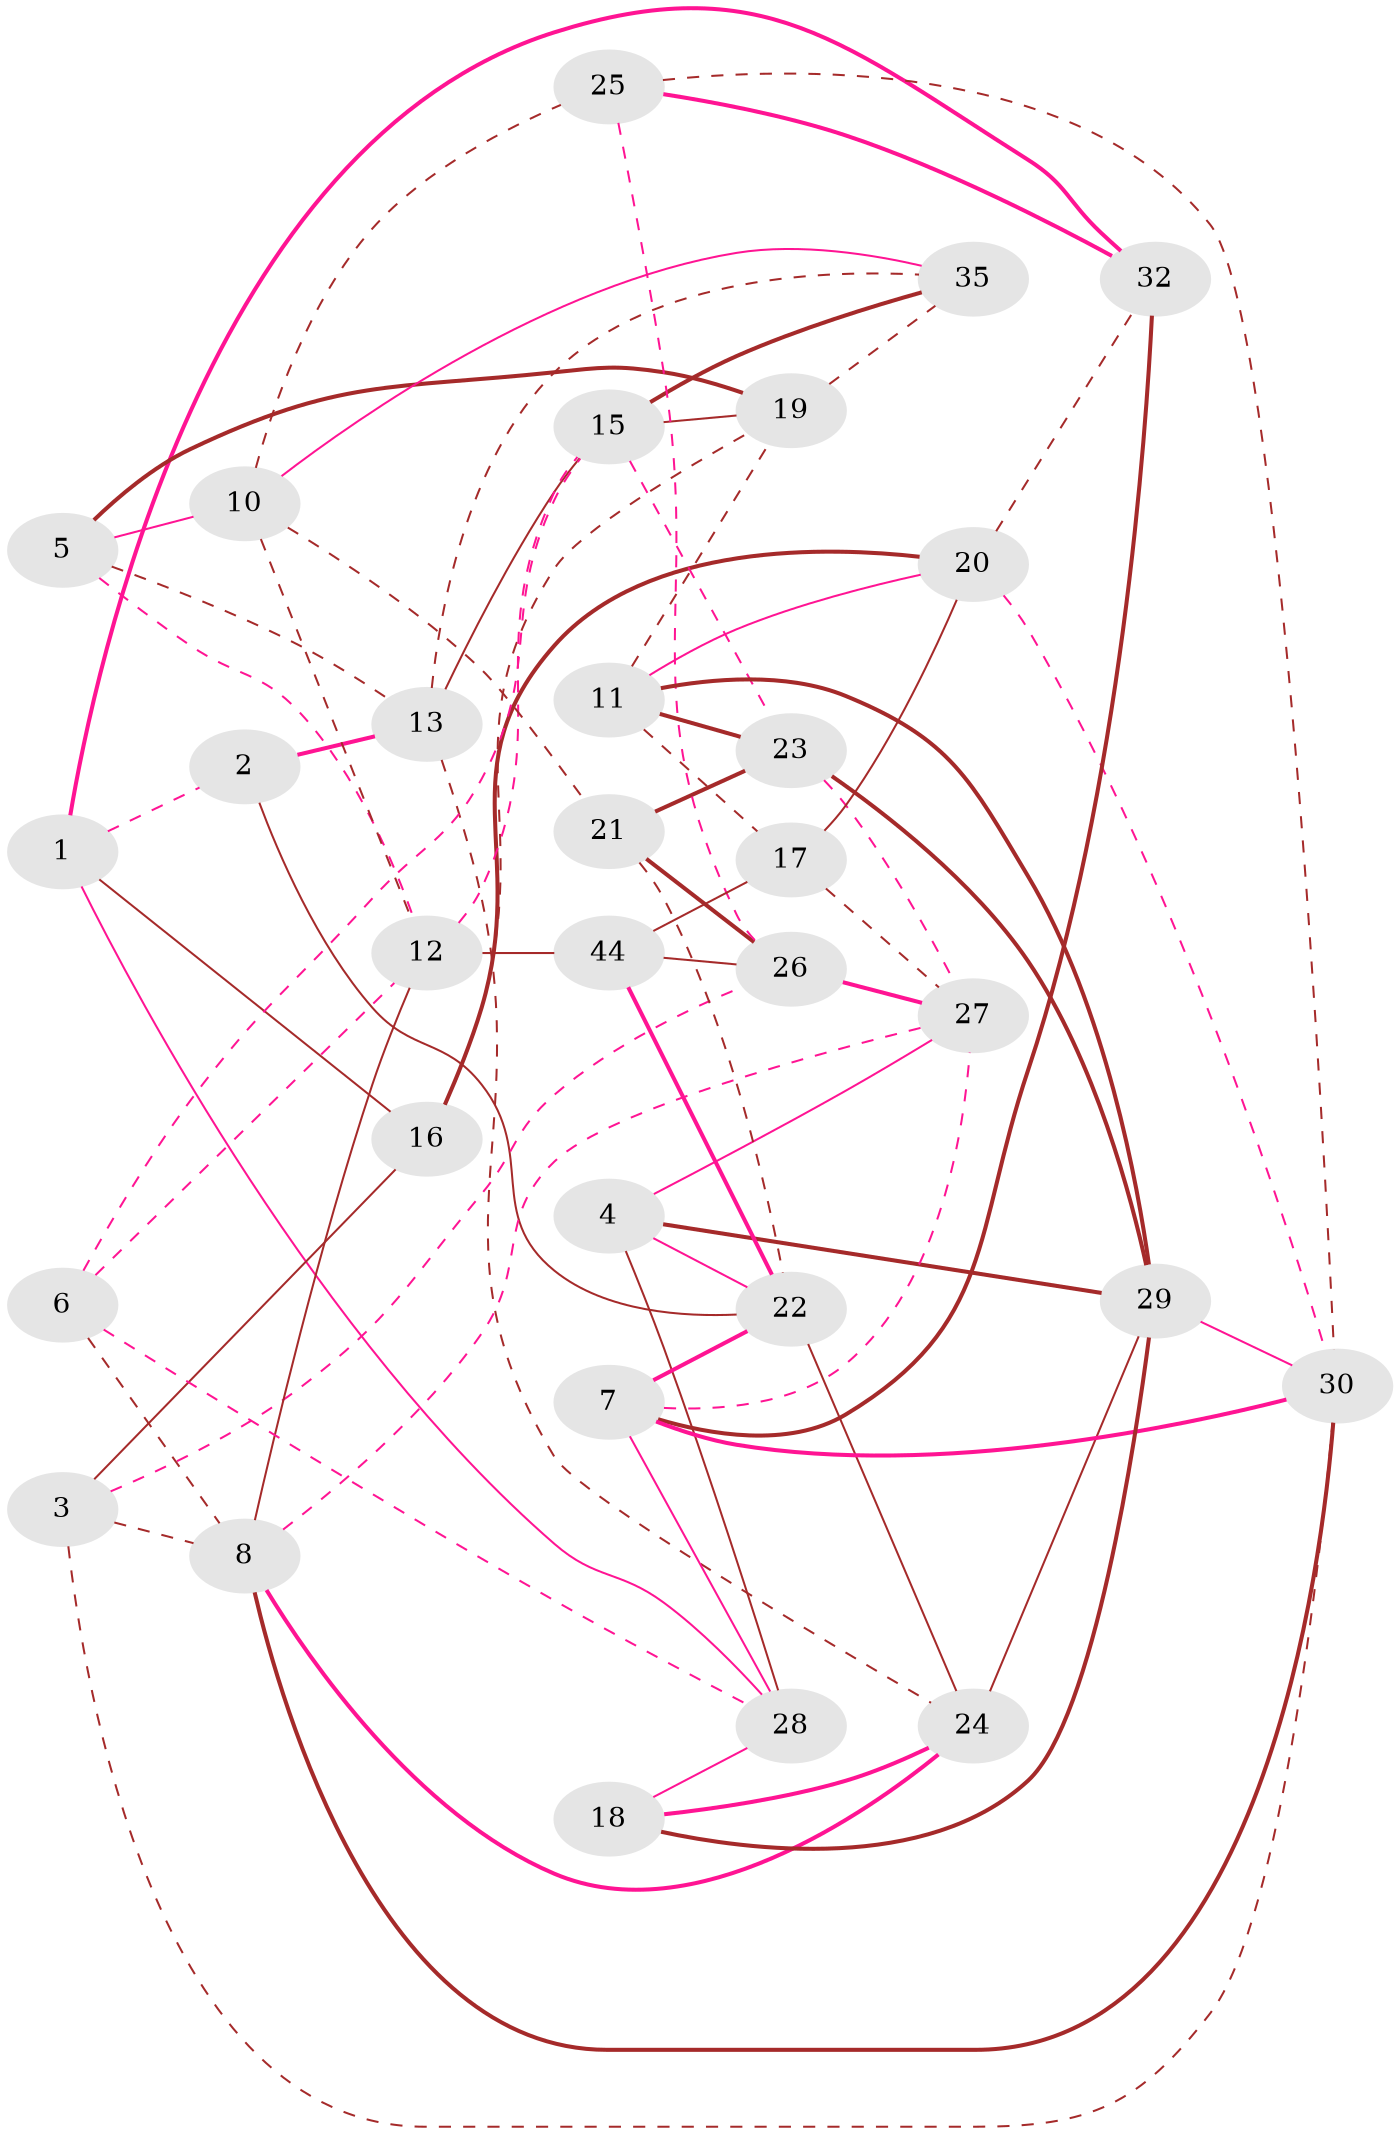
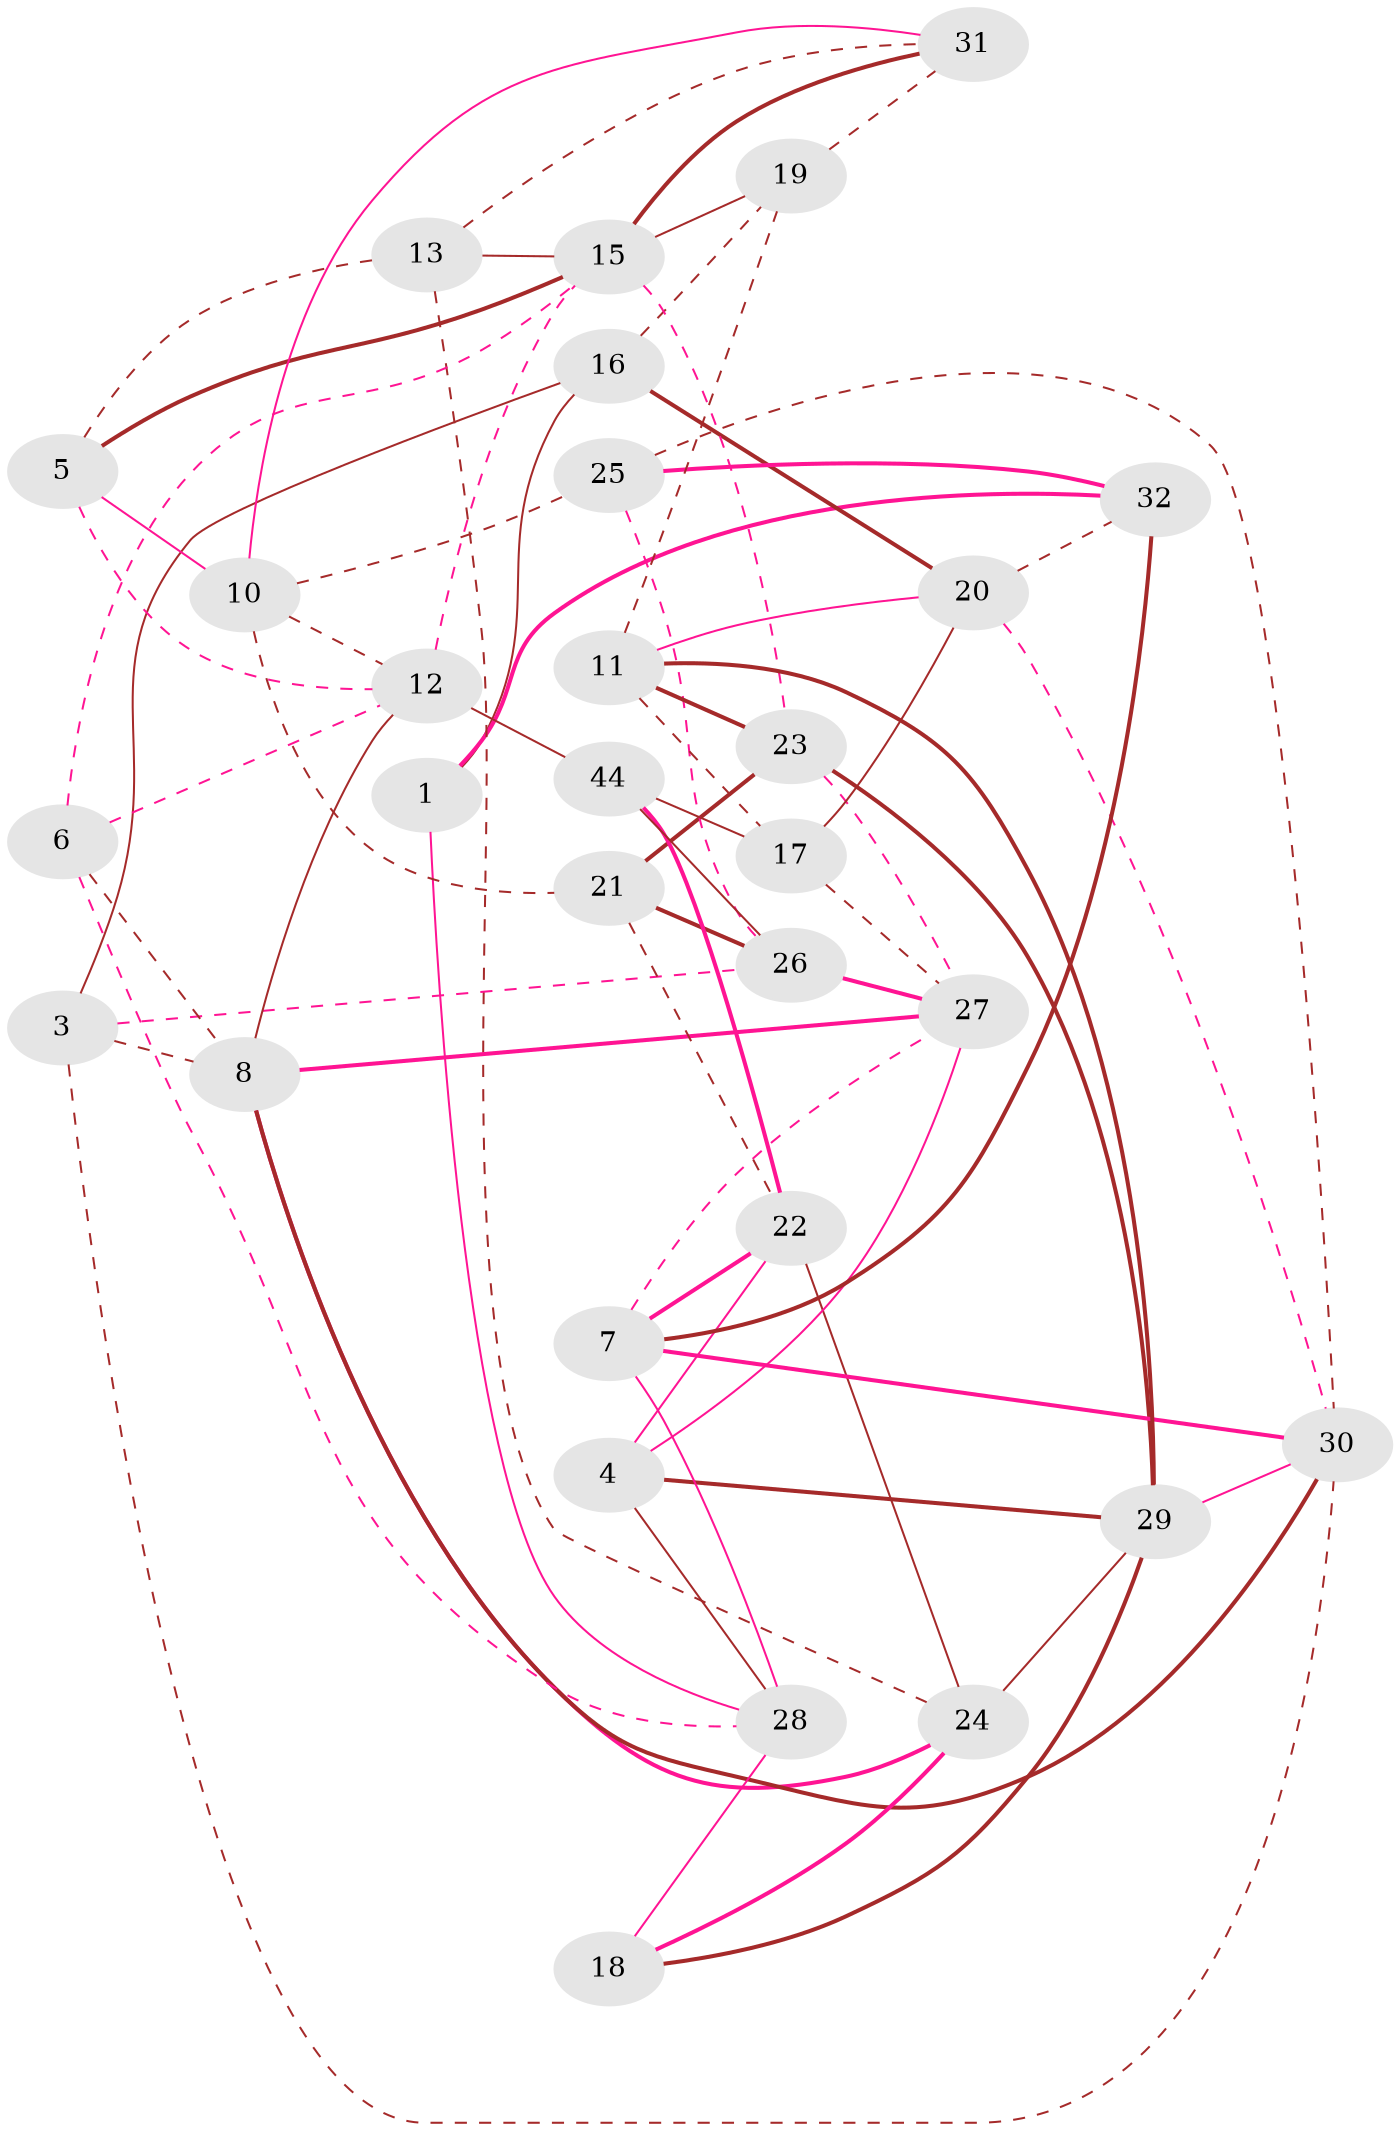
(973, 279) -> (973, 45)
(386, 388) -> (328, 351)
(245, 767) -> none
(531, 1192) -> (609, 1043)
